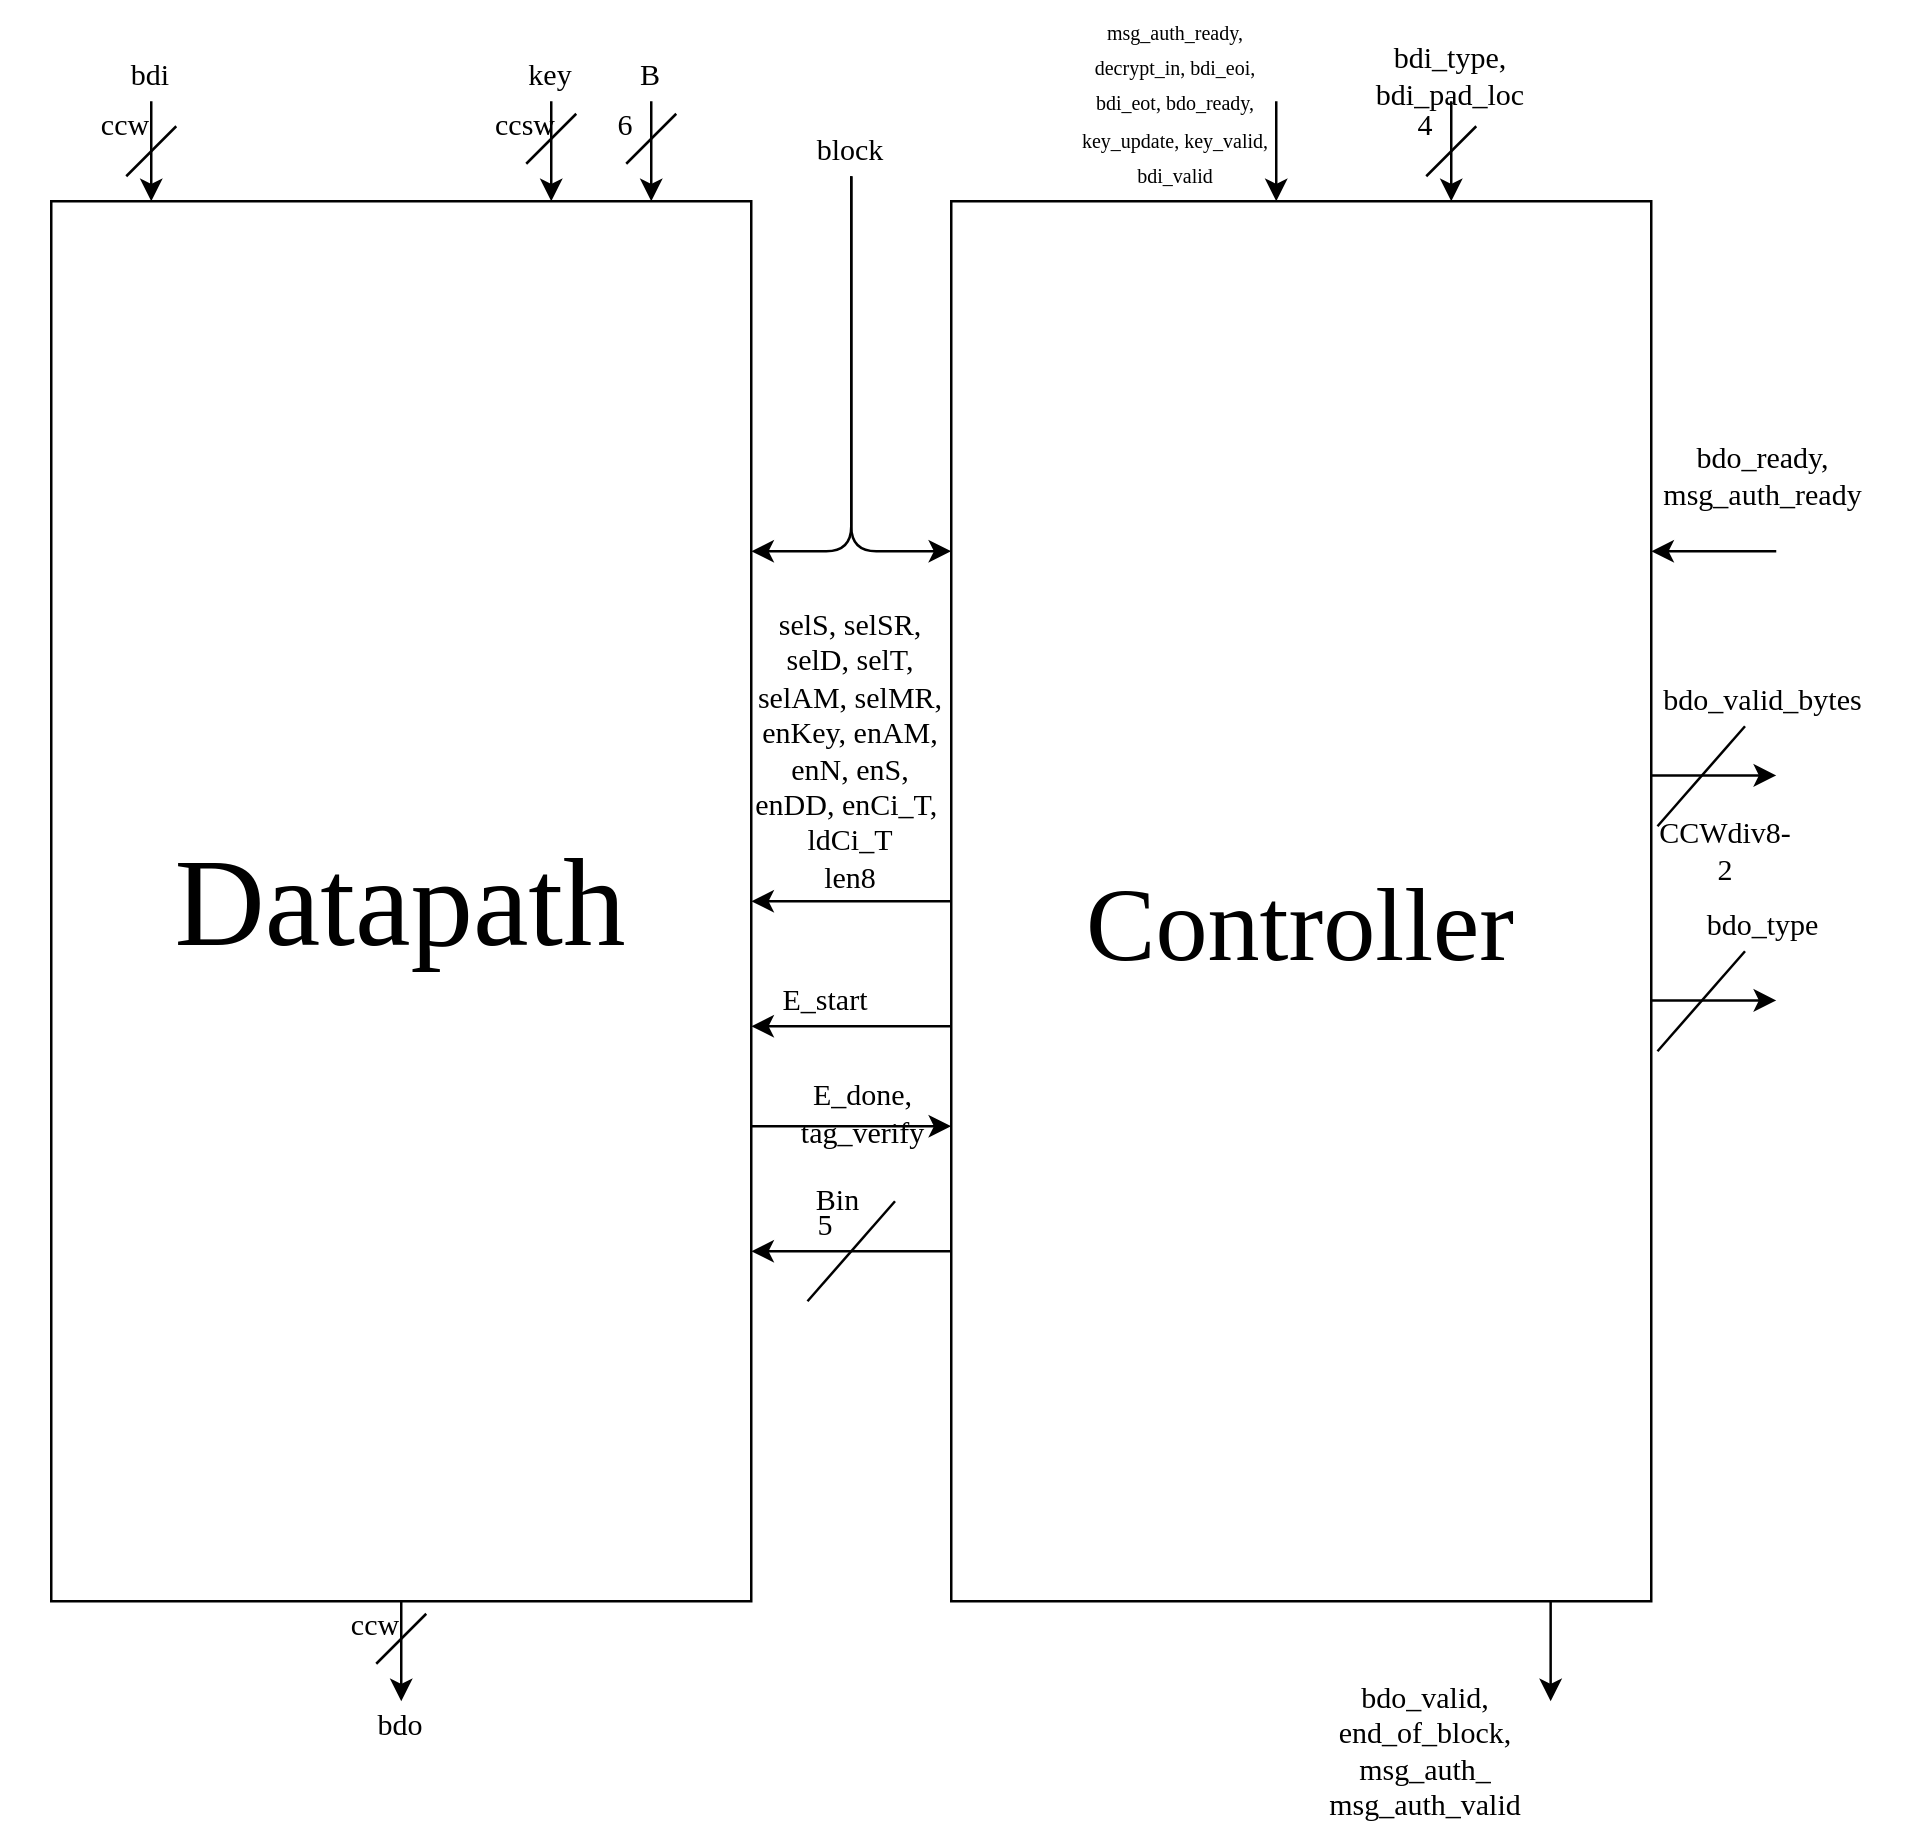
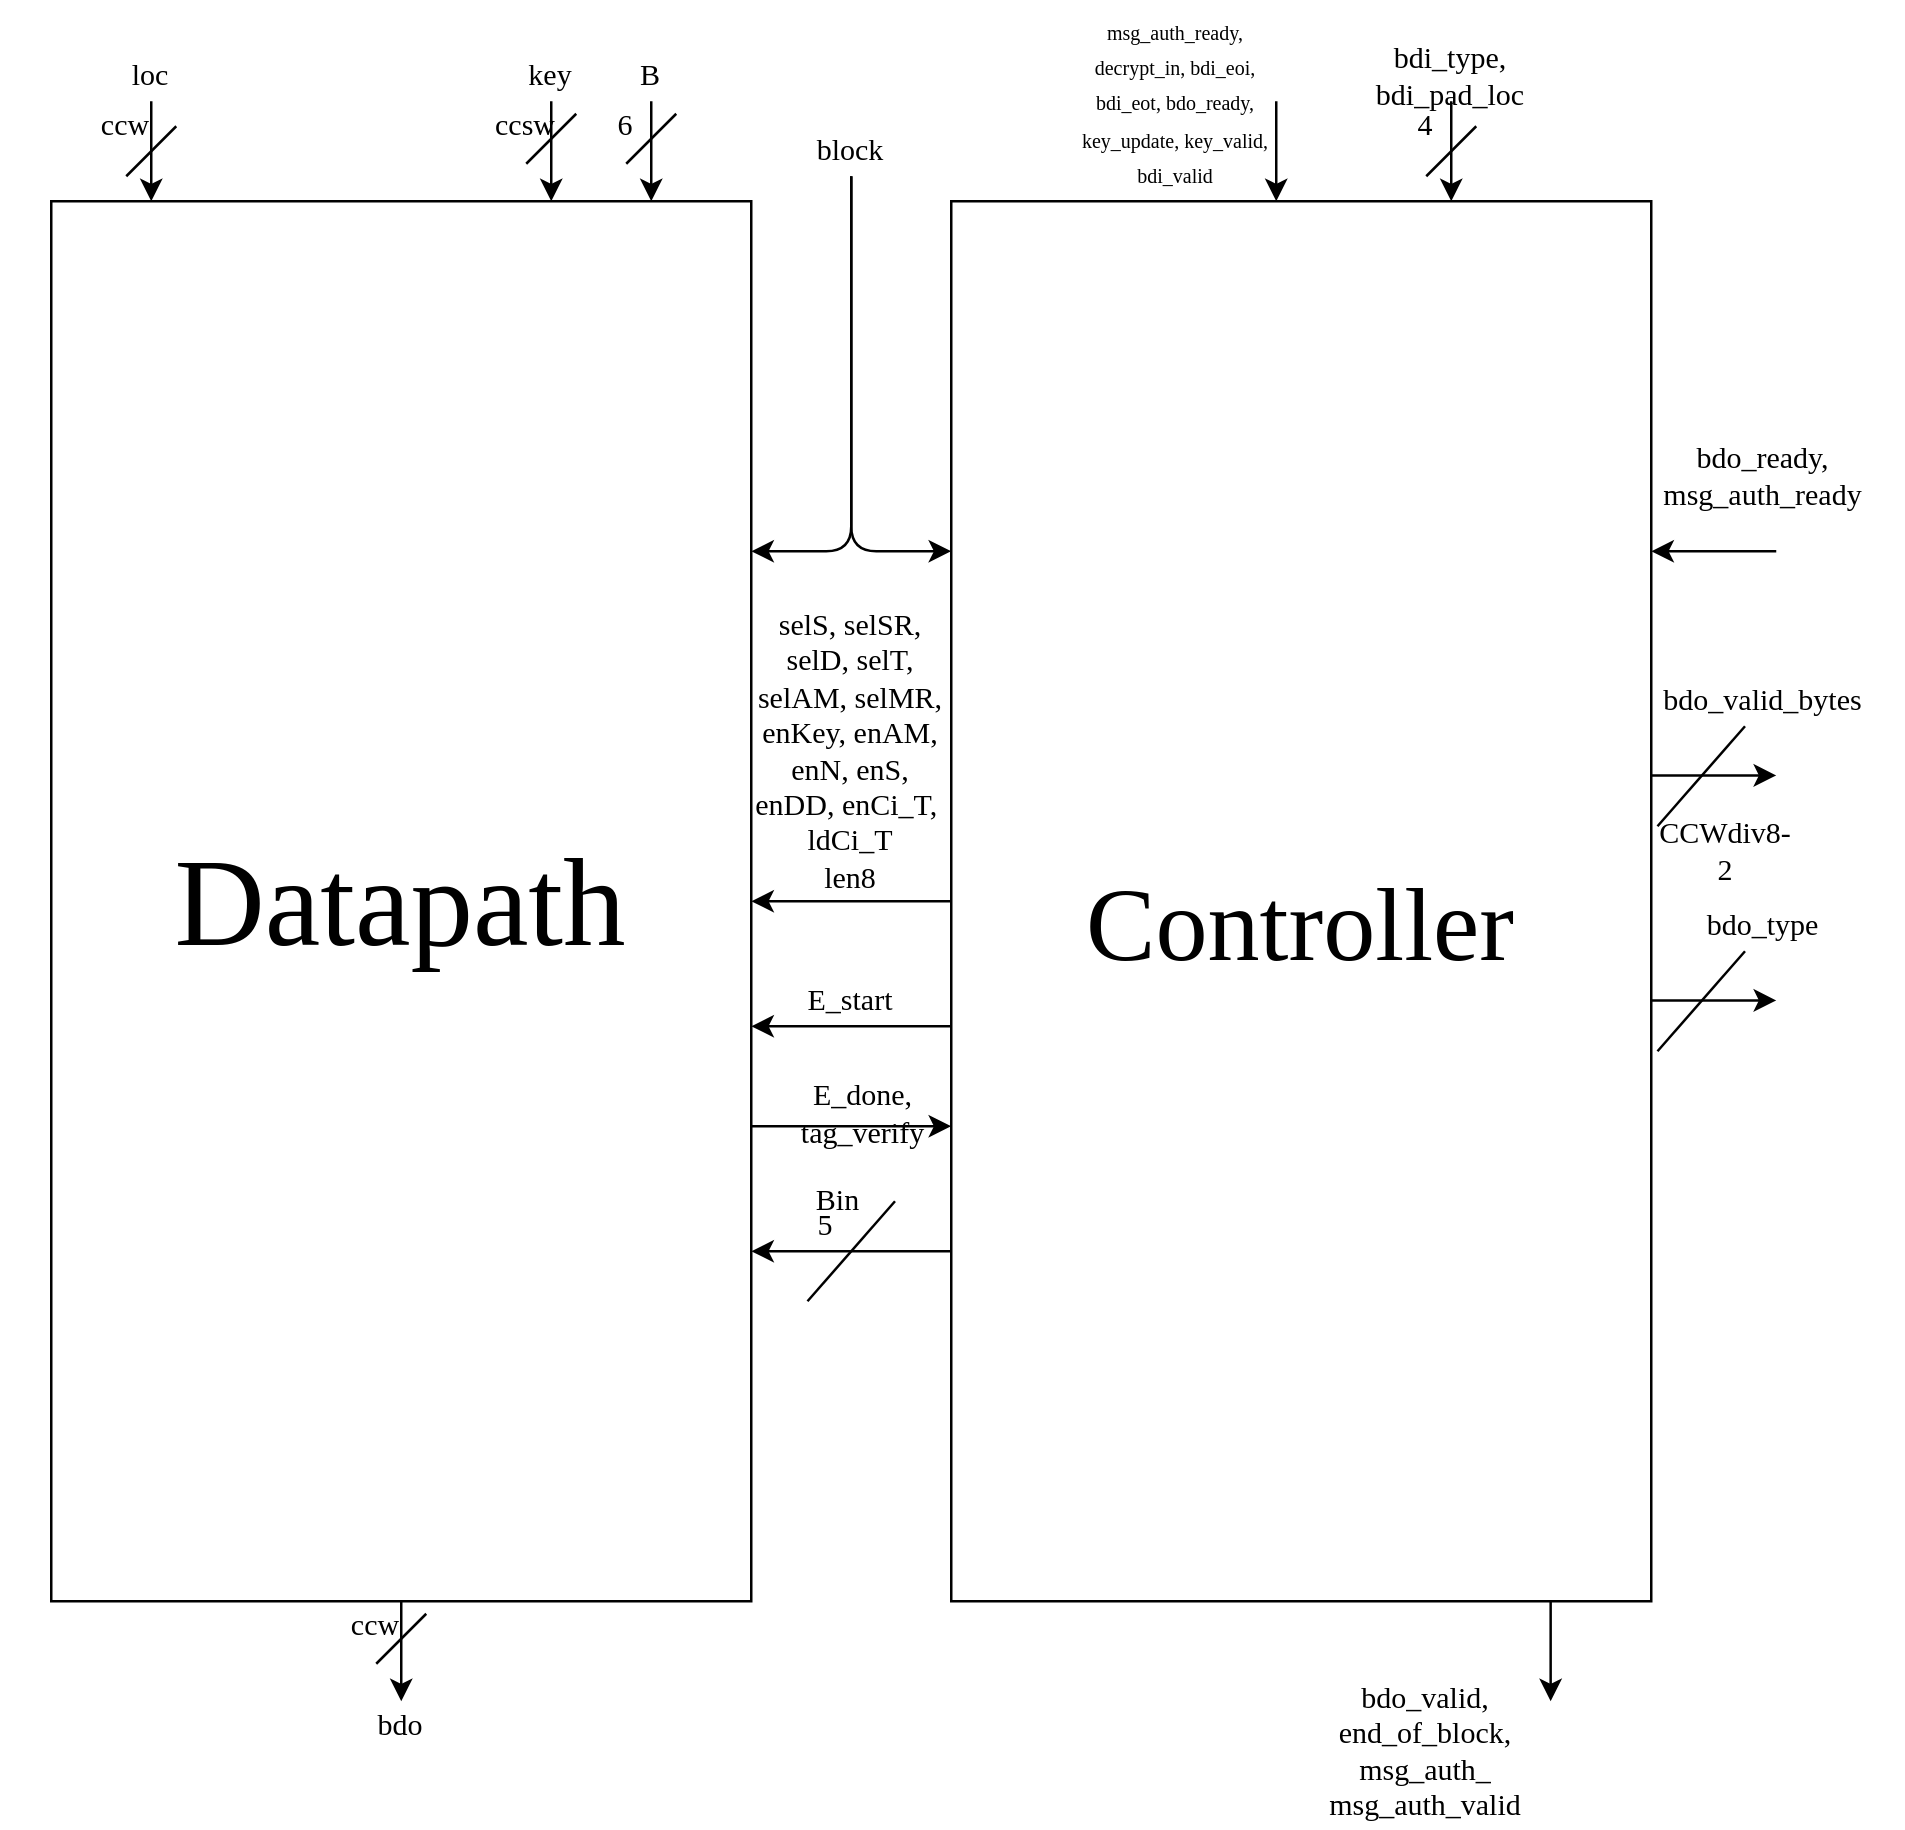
(151, 76) -> (151, 76)
(826, 1001) -> (851, 1001)
